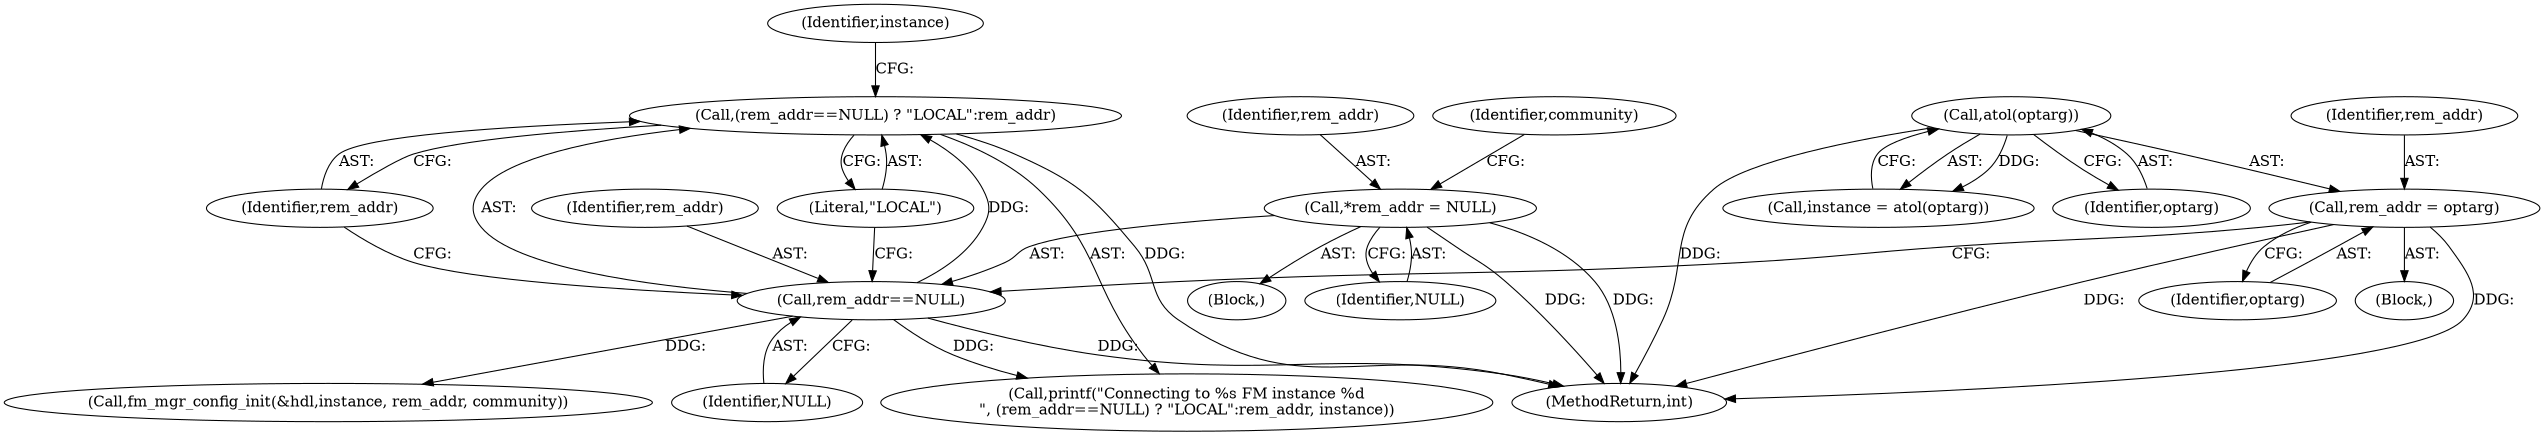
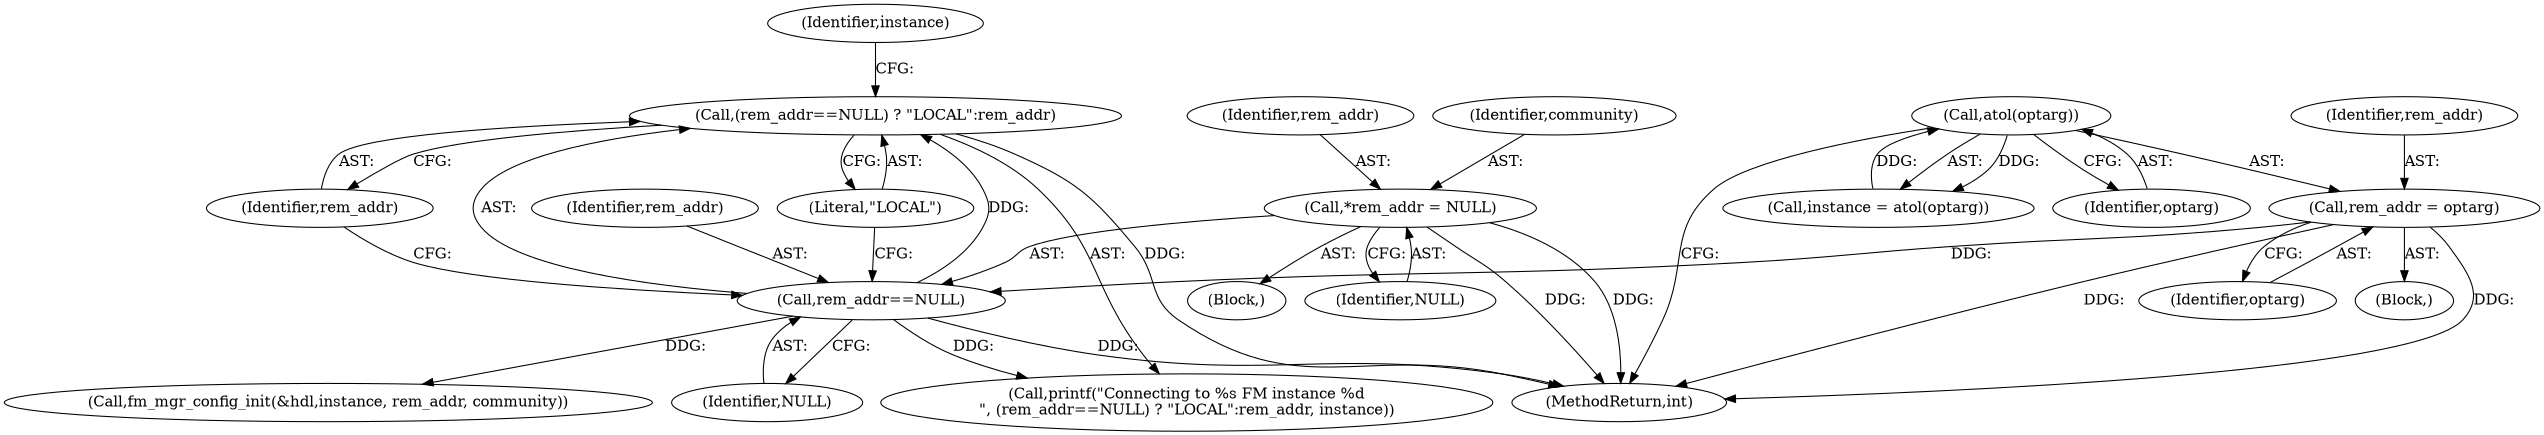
(1508, 162) -> (1508, 162)
(1899, 162) -> (1899, 162)
(1703, 254) -> (1703, 254)
(1974, 254) -> (1974, 254)
